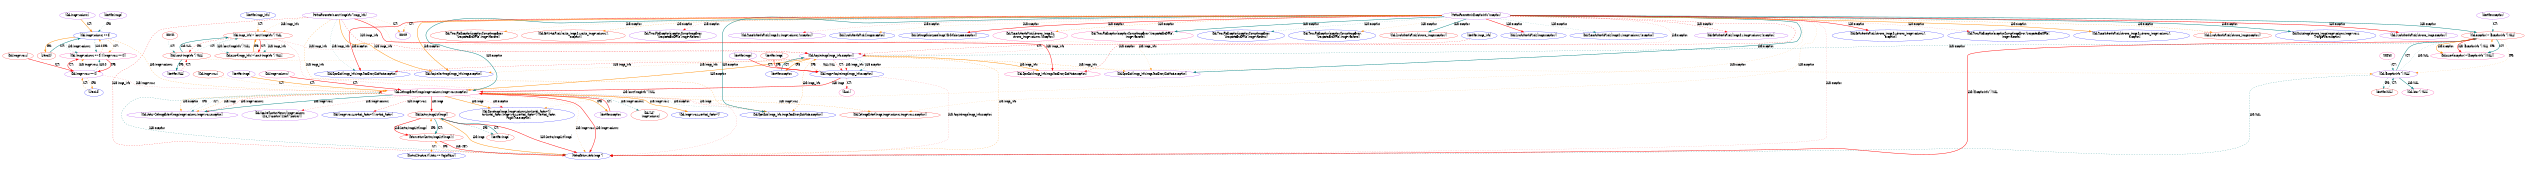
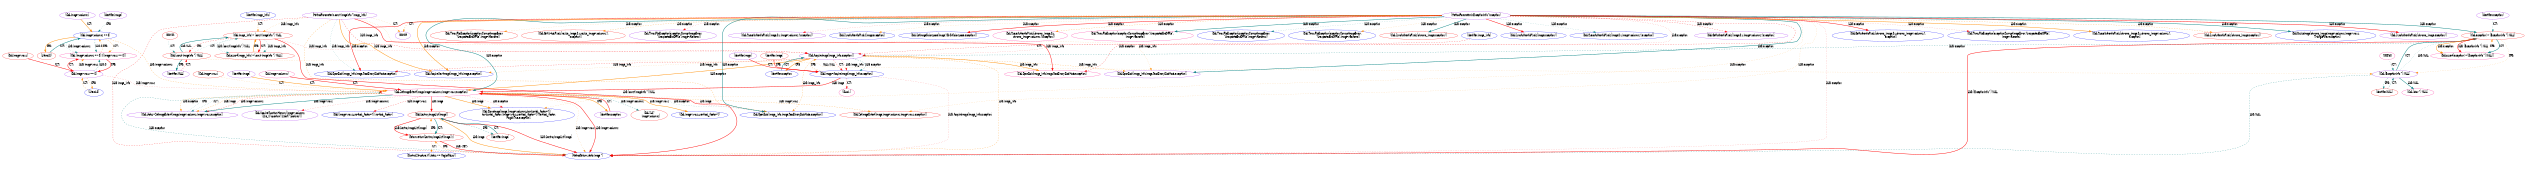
(504, 90) -> (504, 90)
